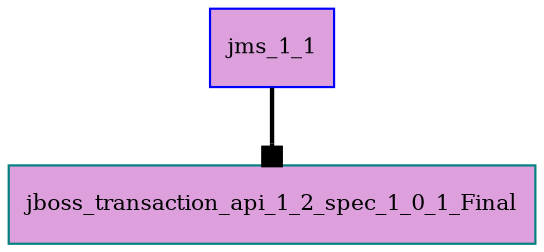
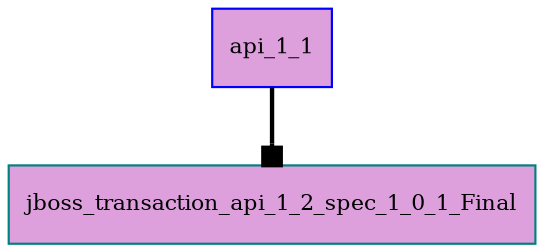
(272, 48) -> (272, 48)
